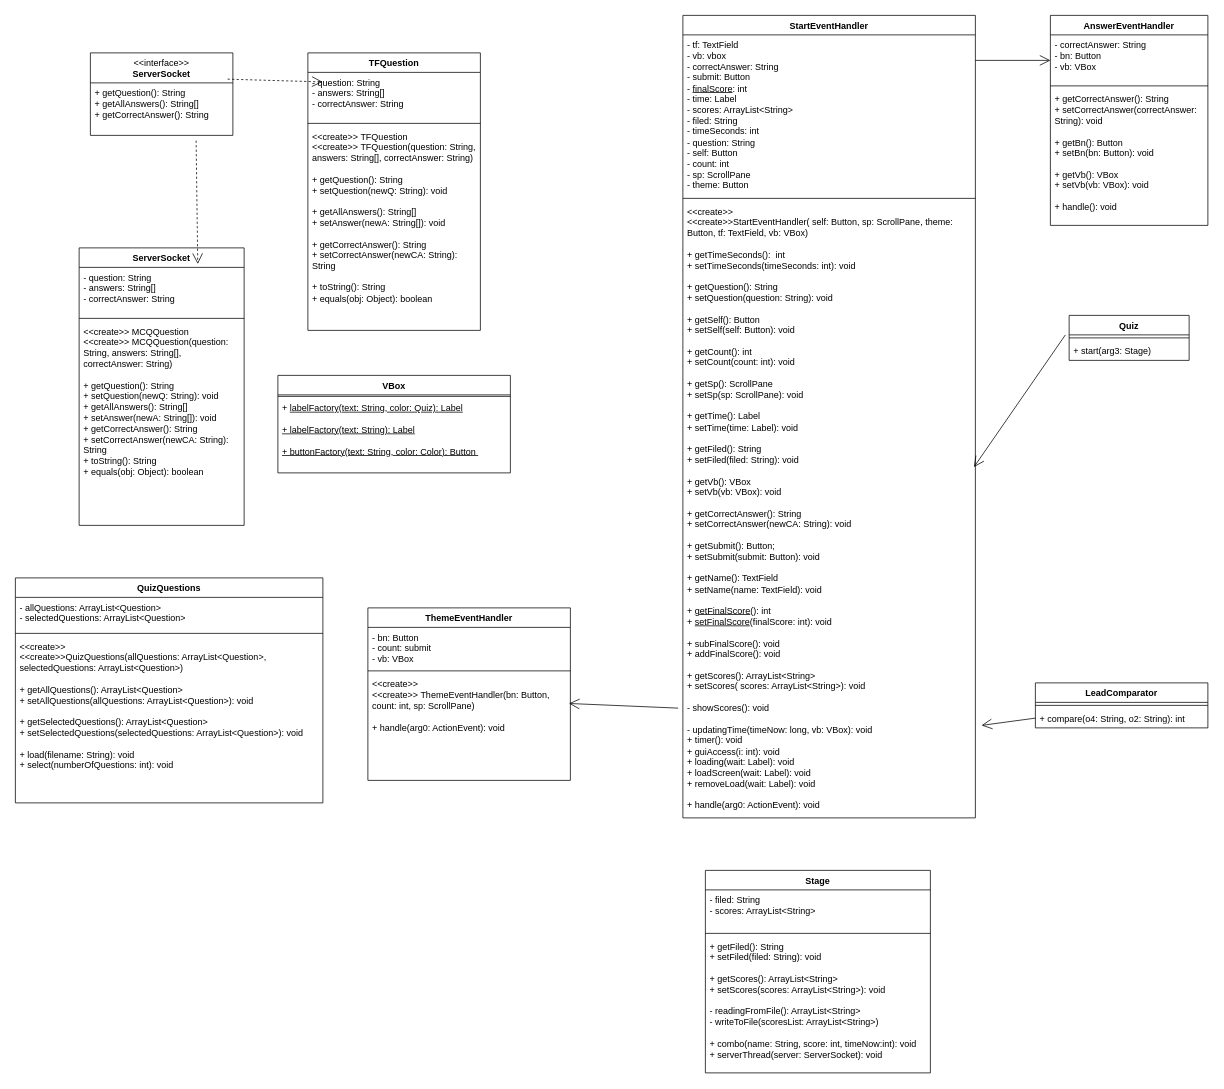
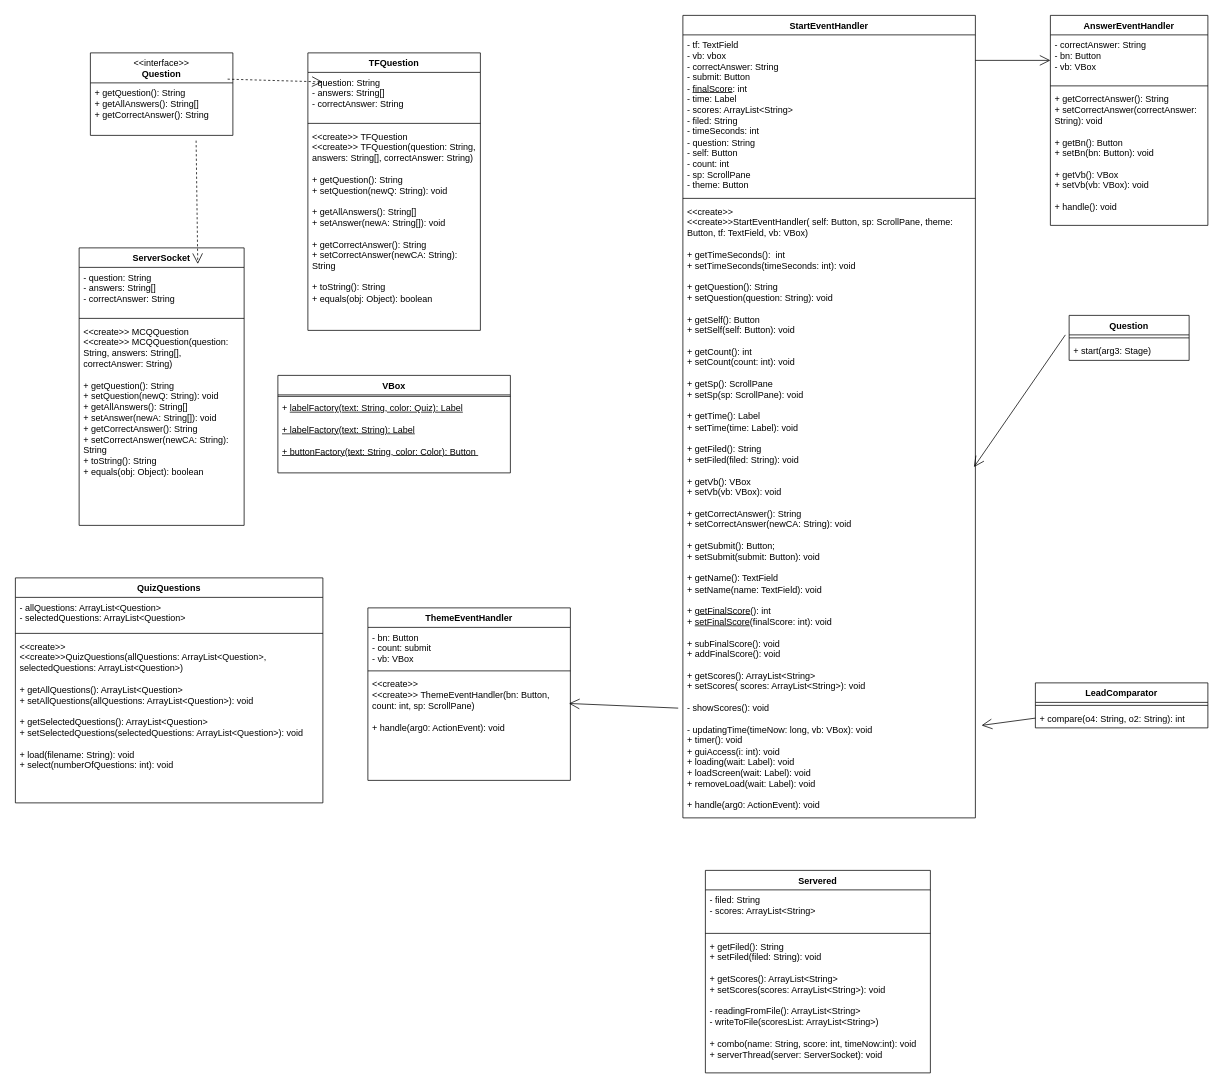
(162, 69) -> (162, 69)
(1129, 326) -> (1129, 326)
(818, 881) -> (818, 881)
